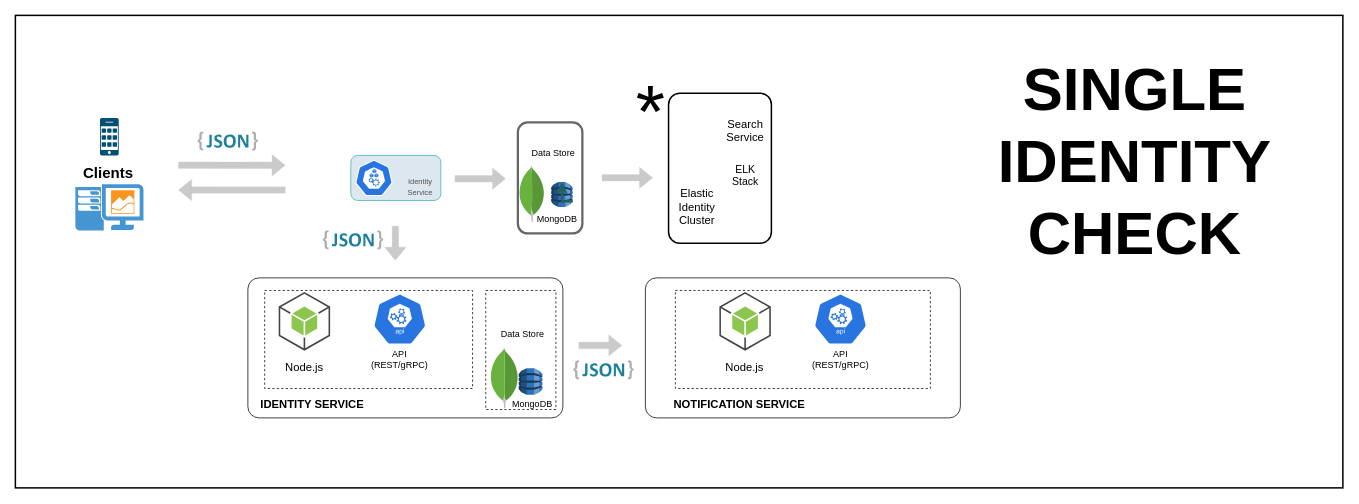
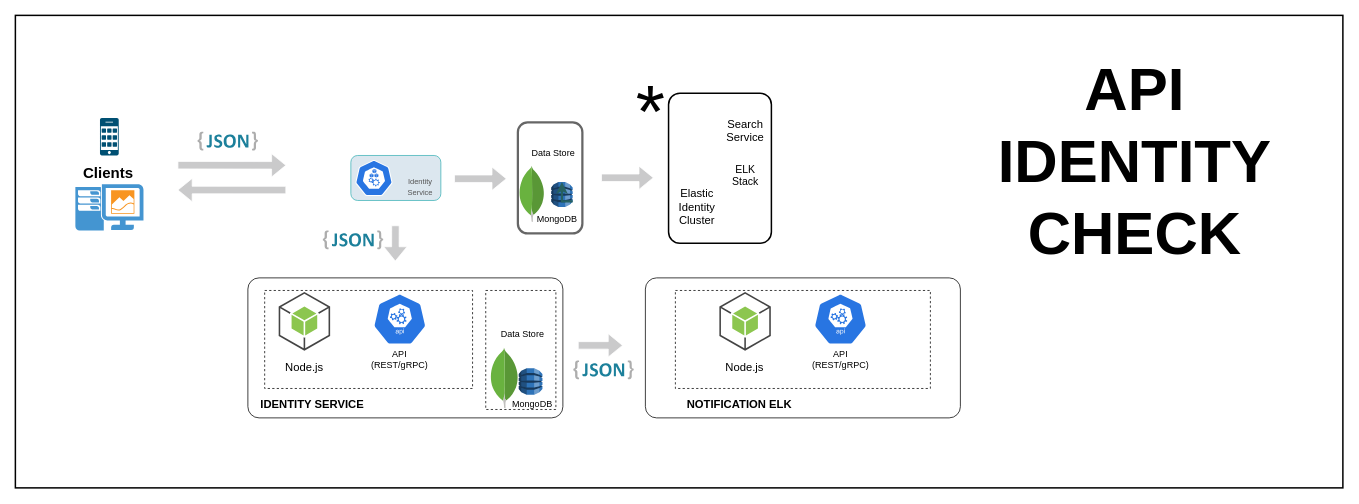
(1135, 162) -> (1135, 162)
(740, 404) -> (740, 404)
